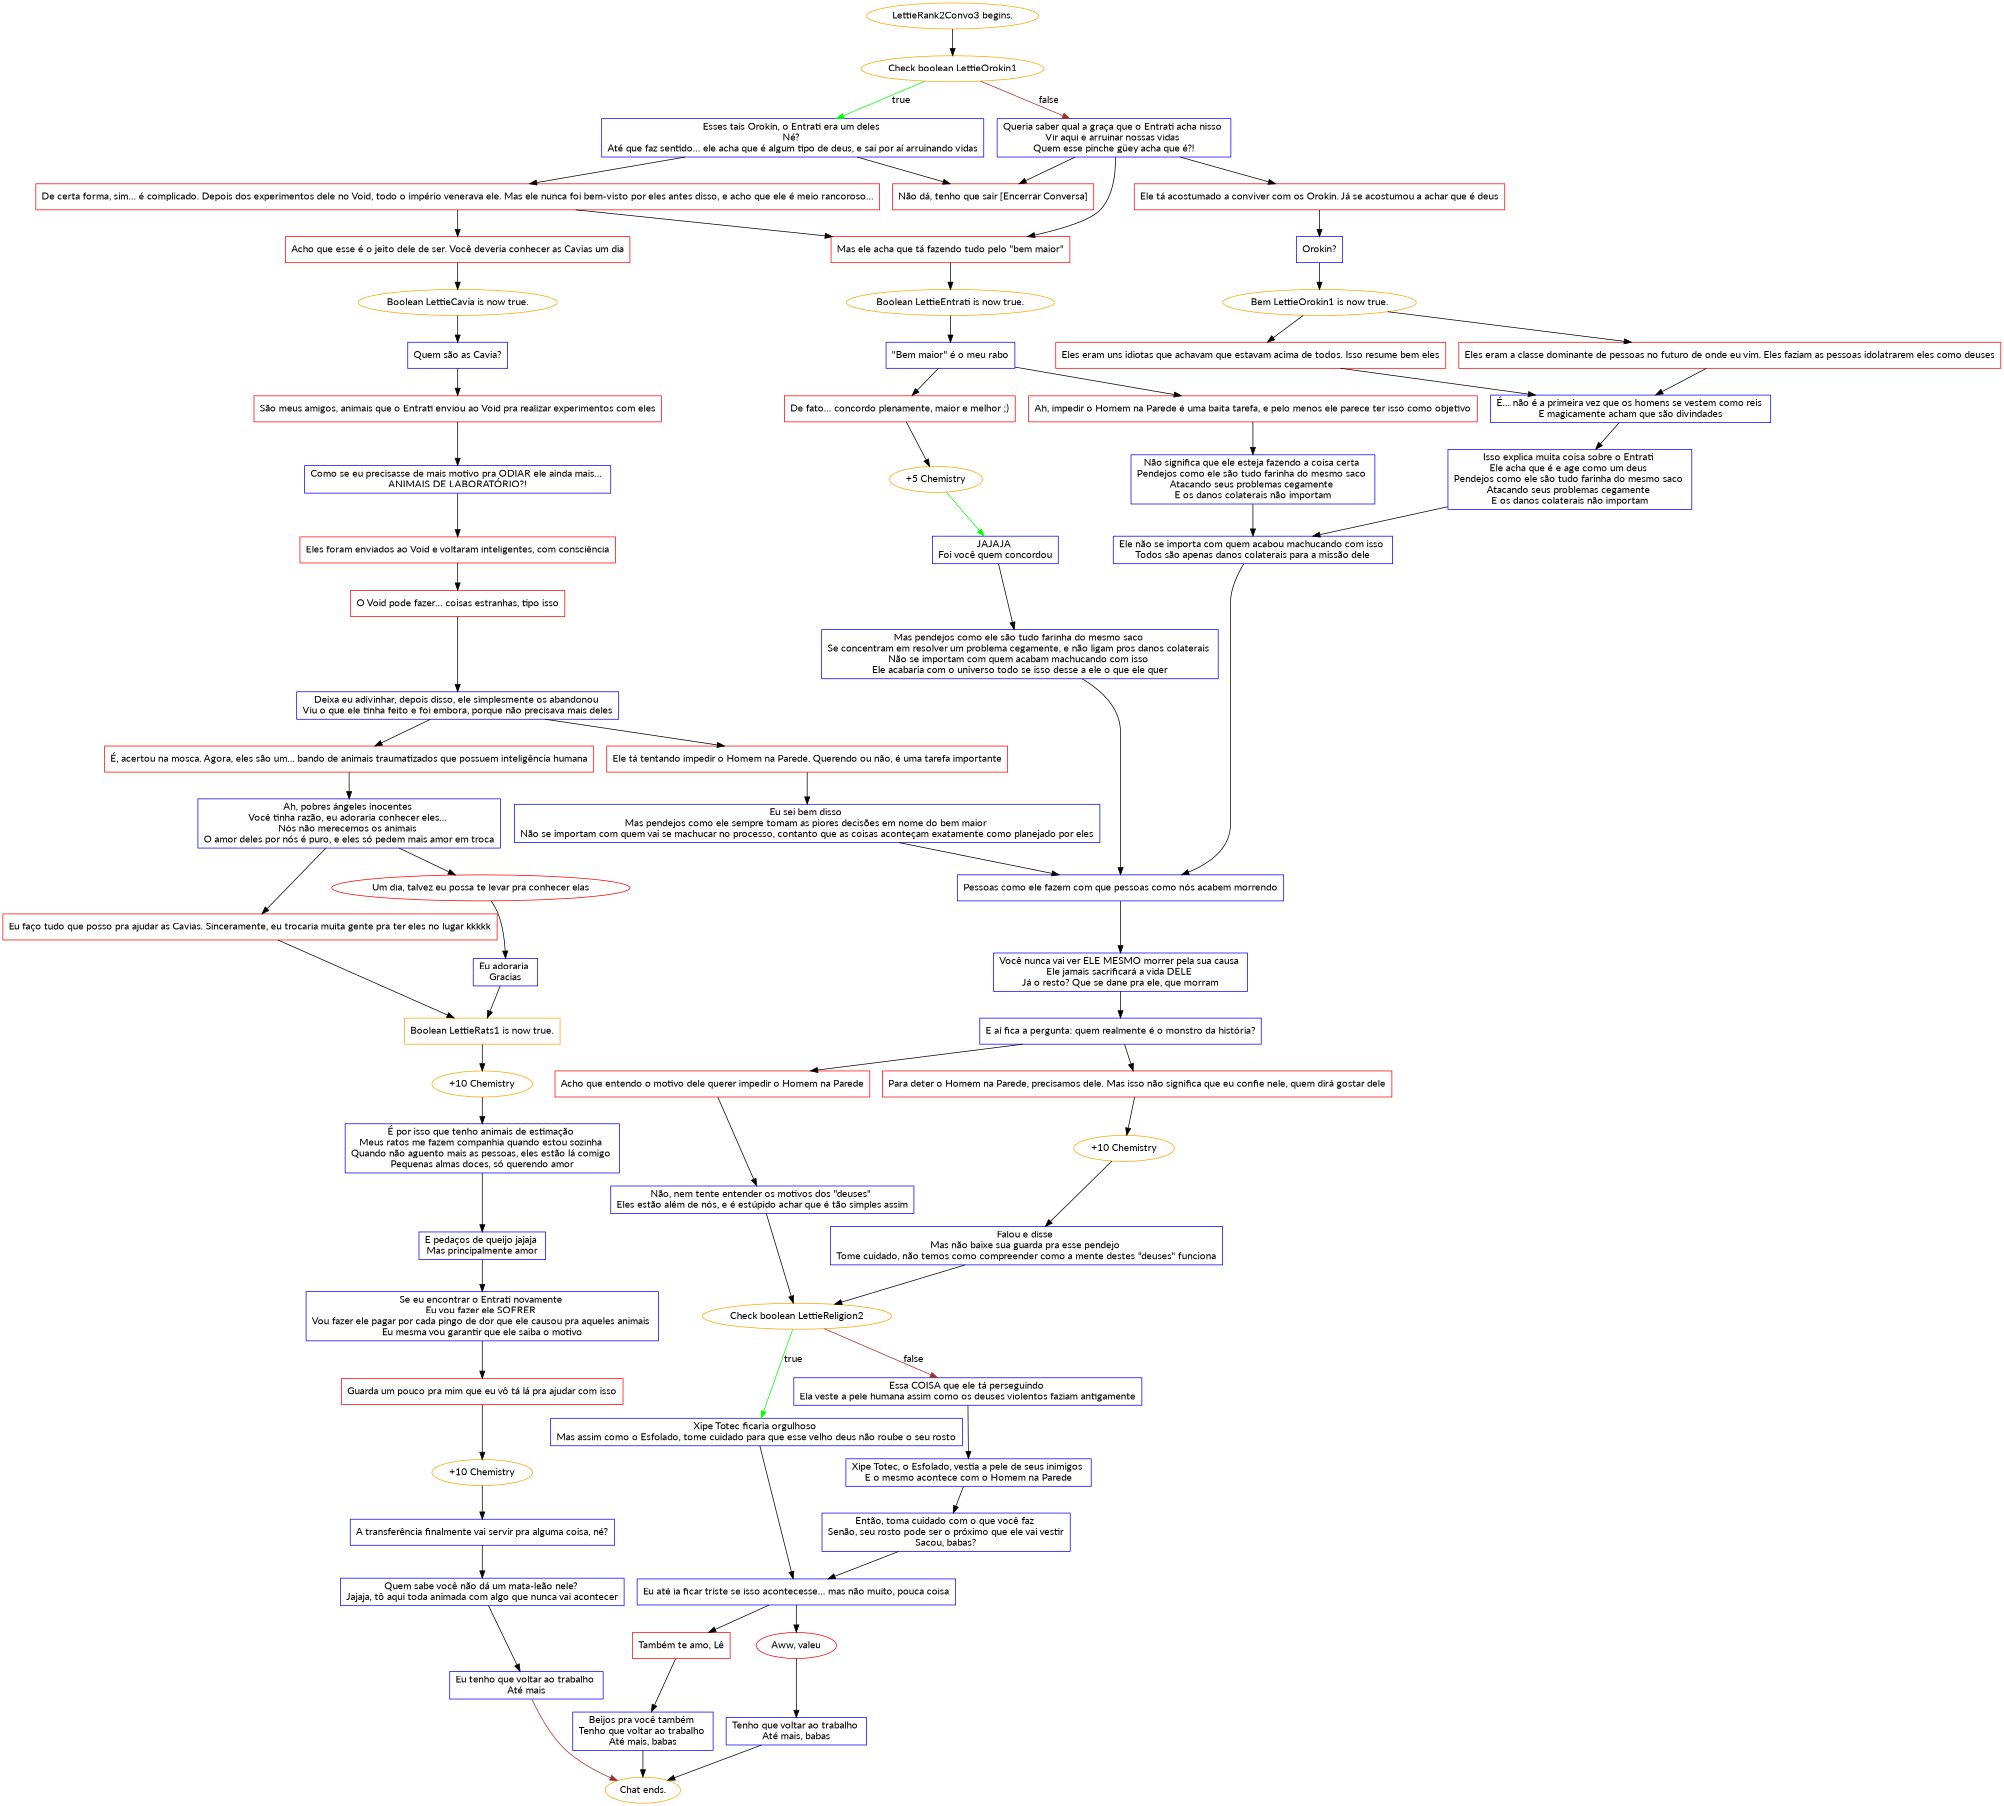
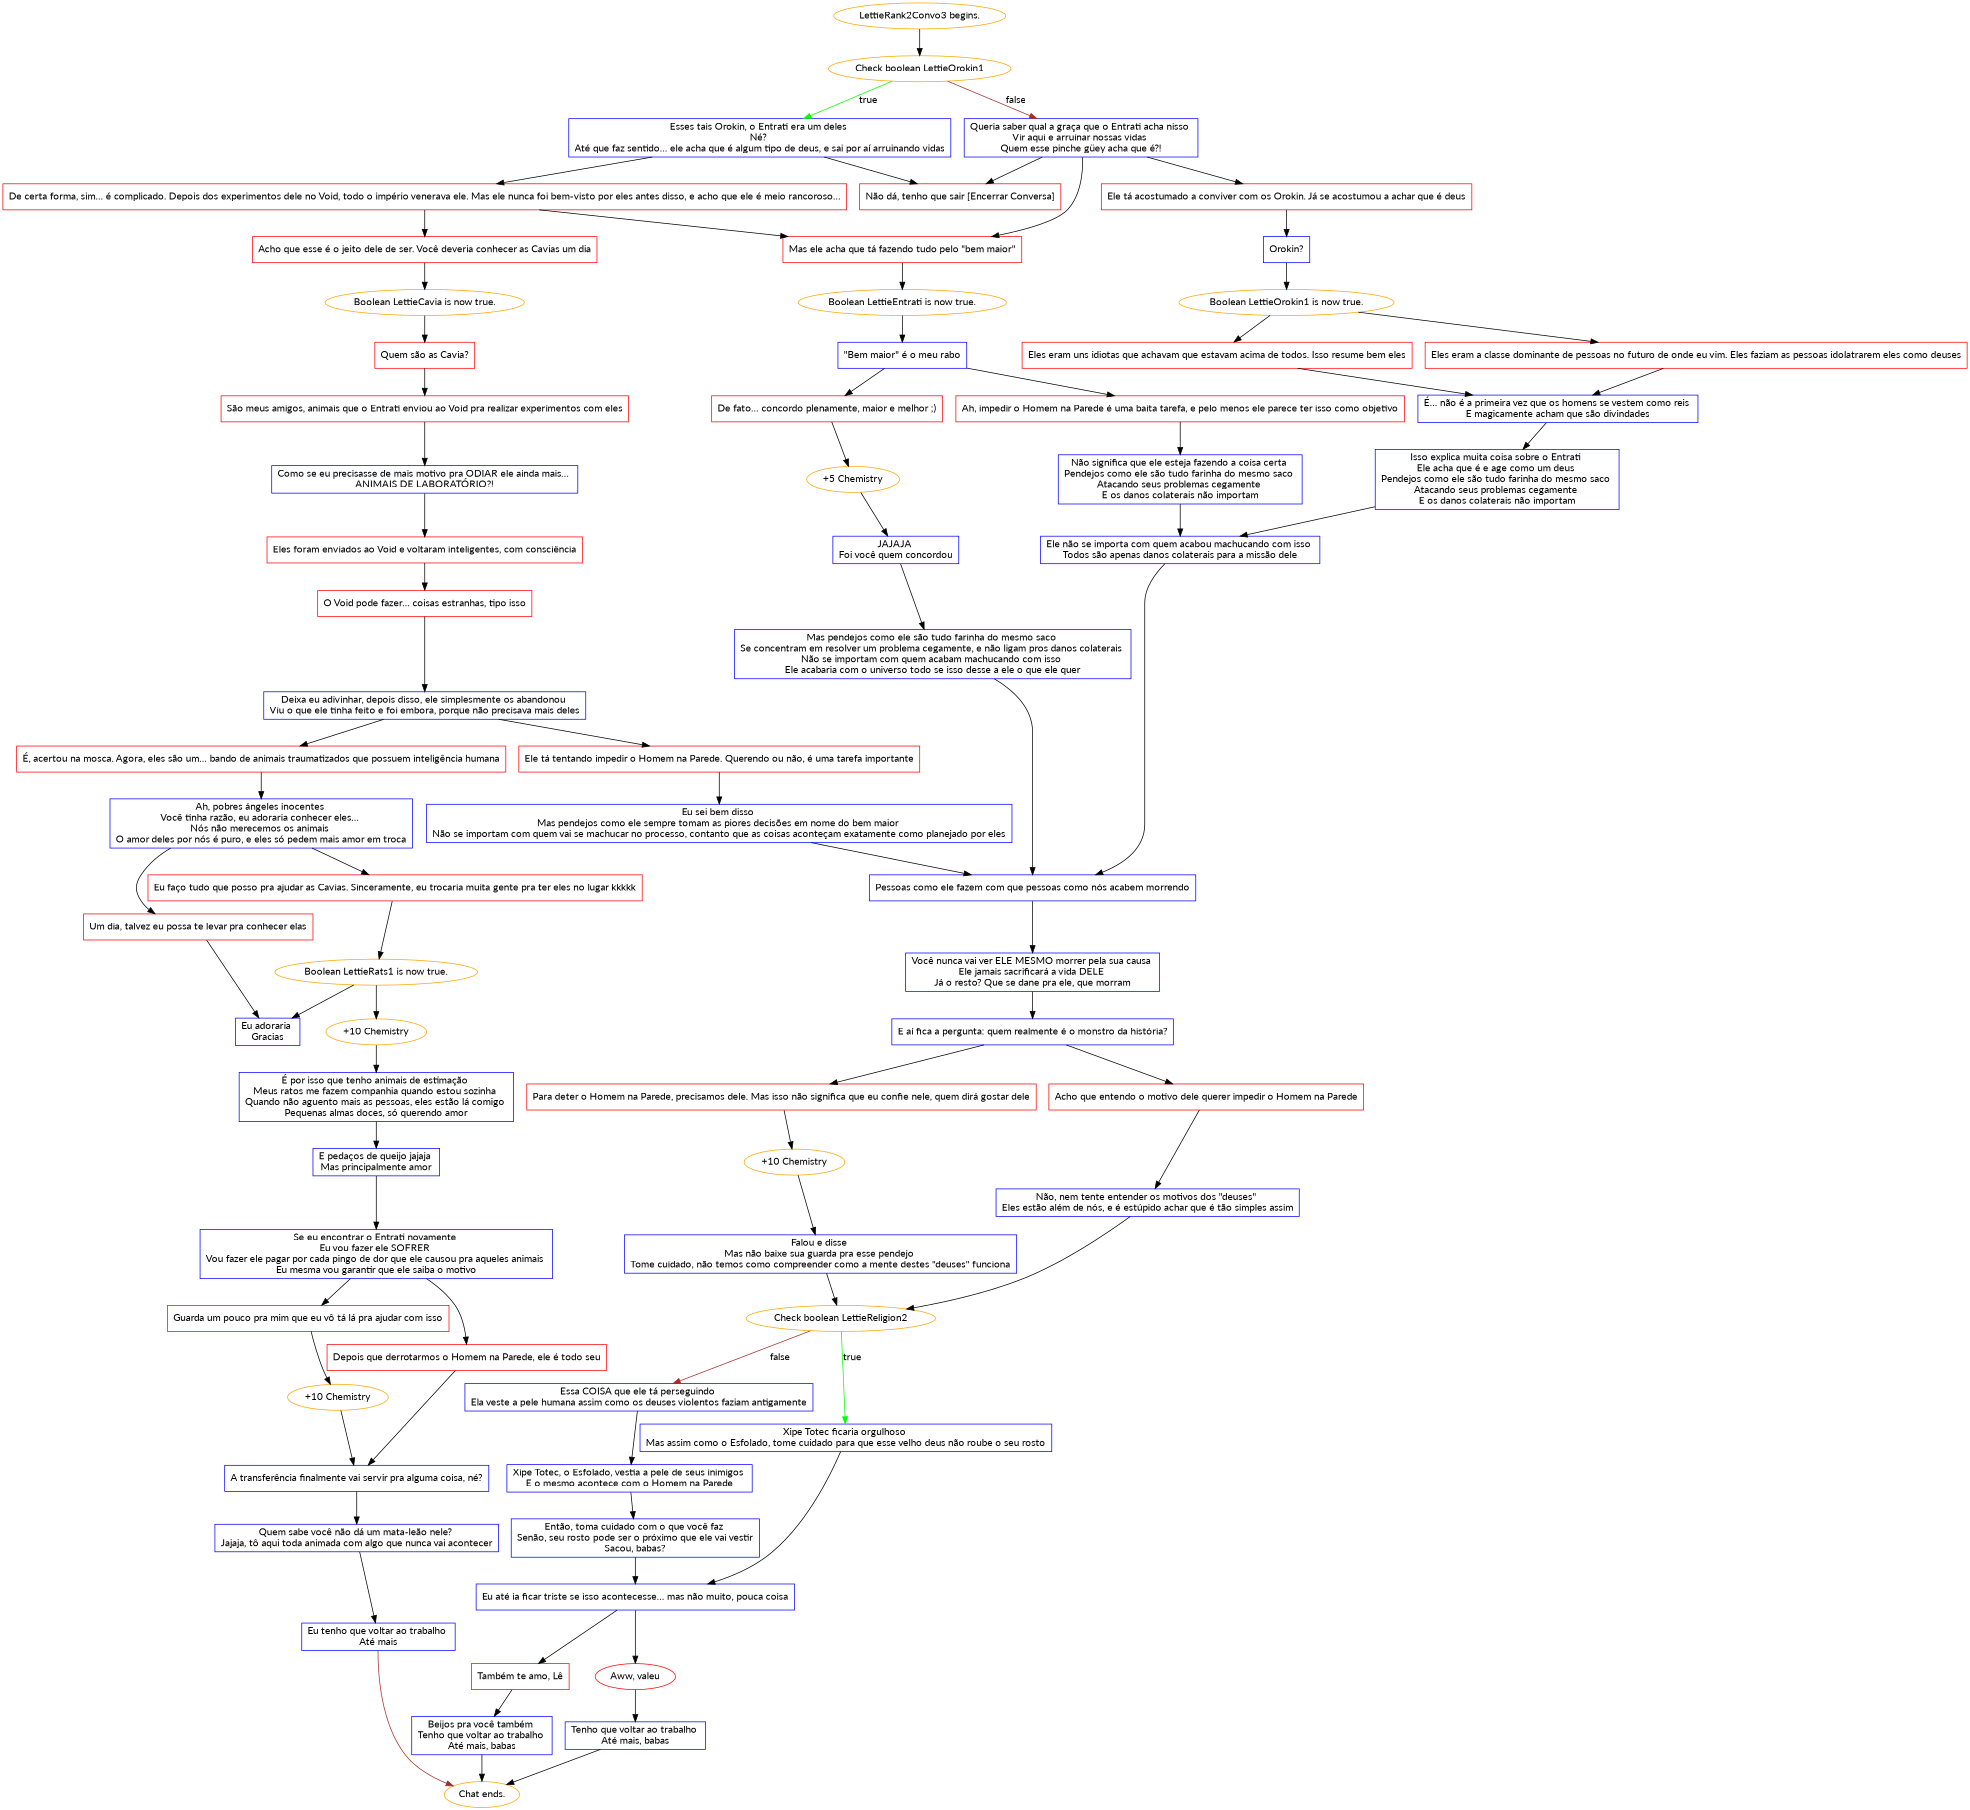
(1320, 302) -> (1287, 302)
(458, 355) -> (425, 355)
(963, 511) -> (872, 511)
(481, 888) -> (198, 927)
(495, 999) -> (326, 1000)
(482, 1031) -> (376, 972)
none -> (467, 1357)
